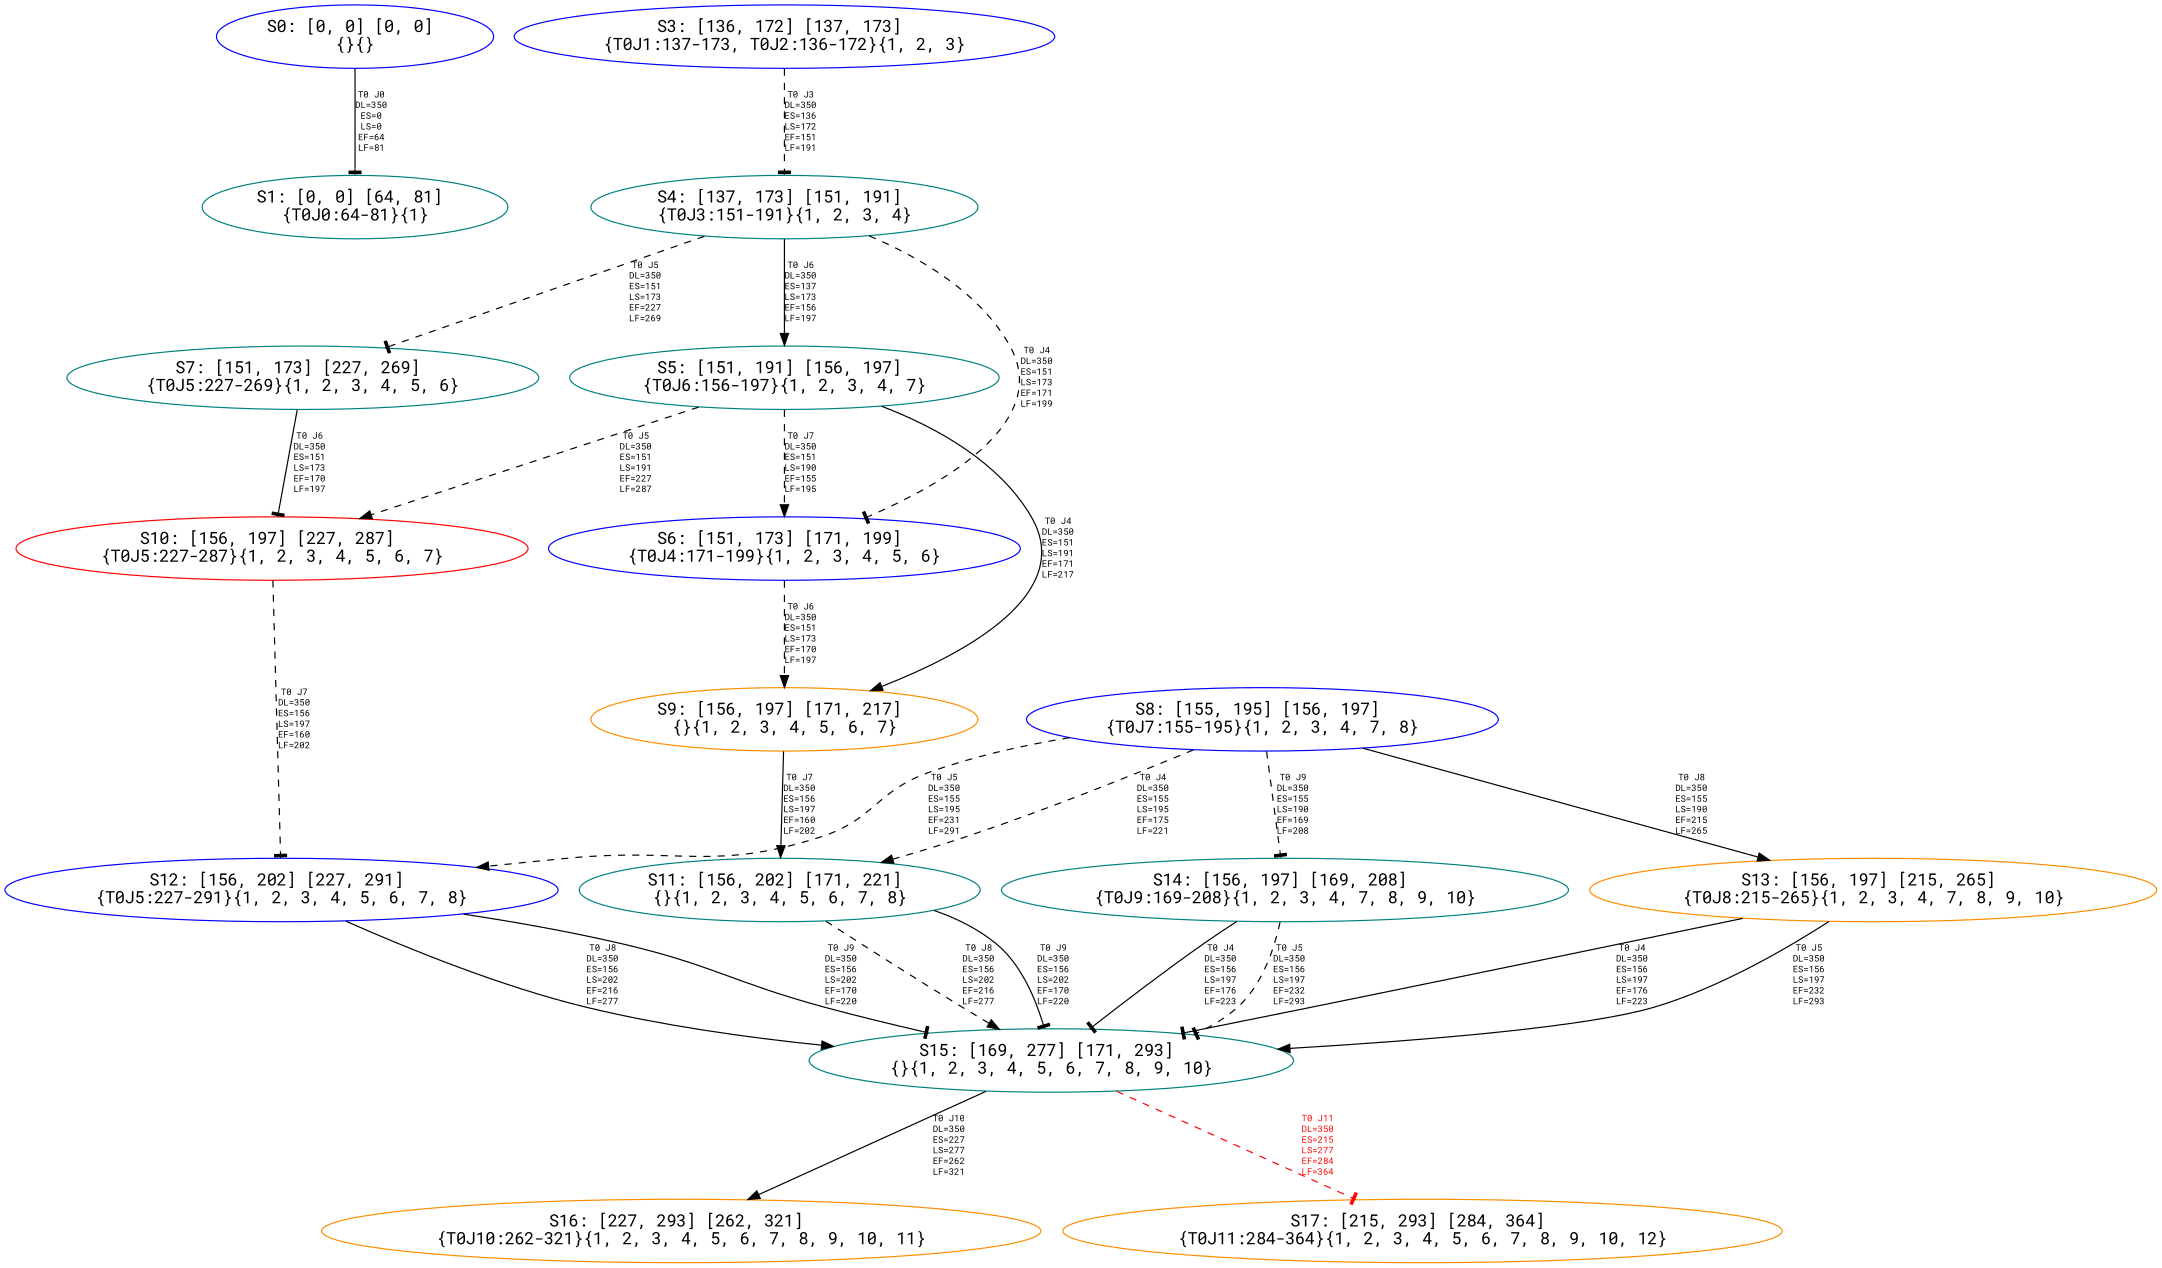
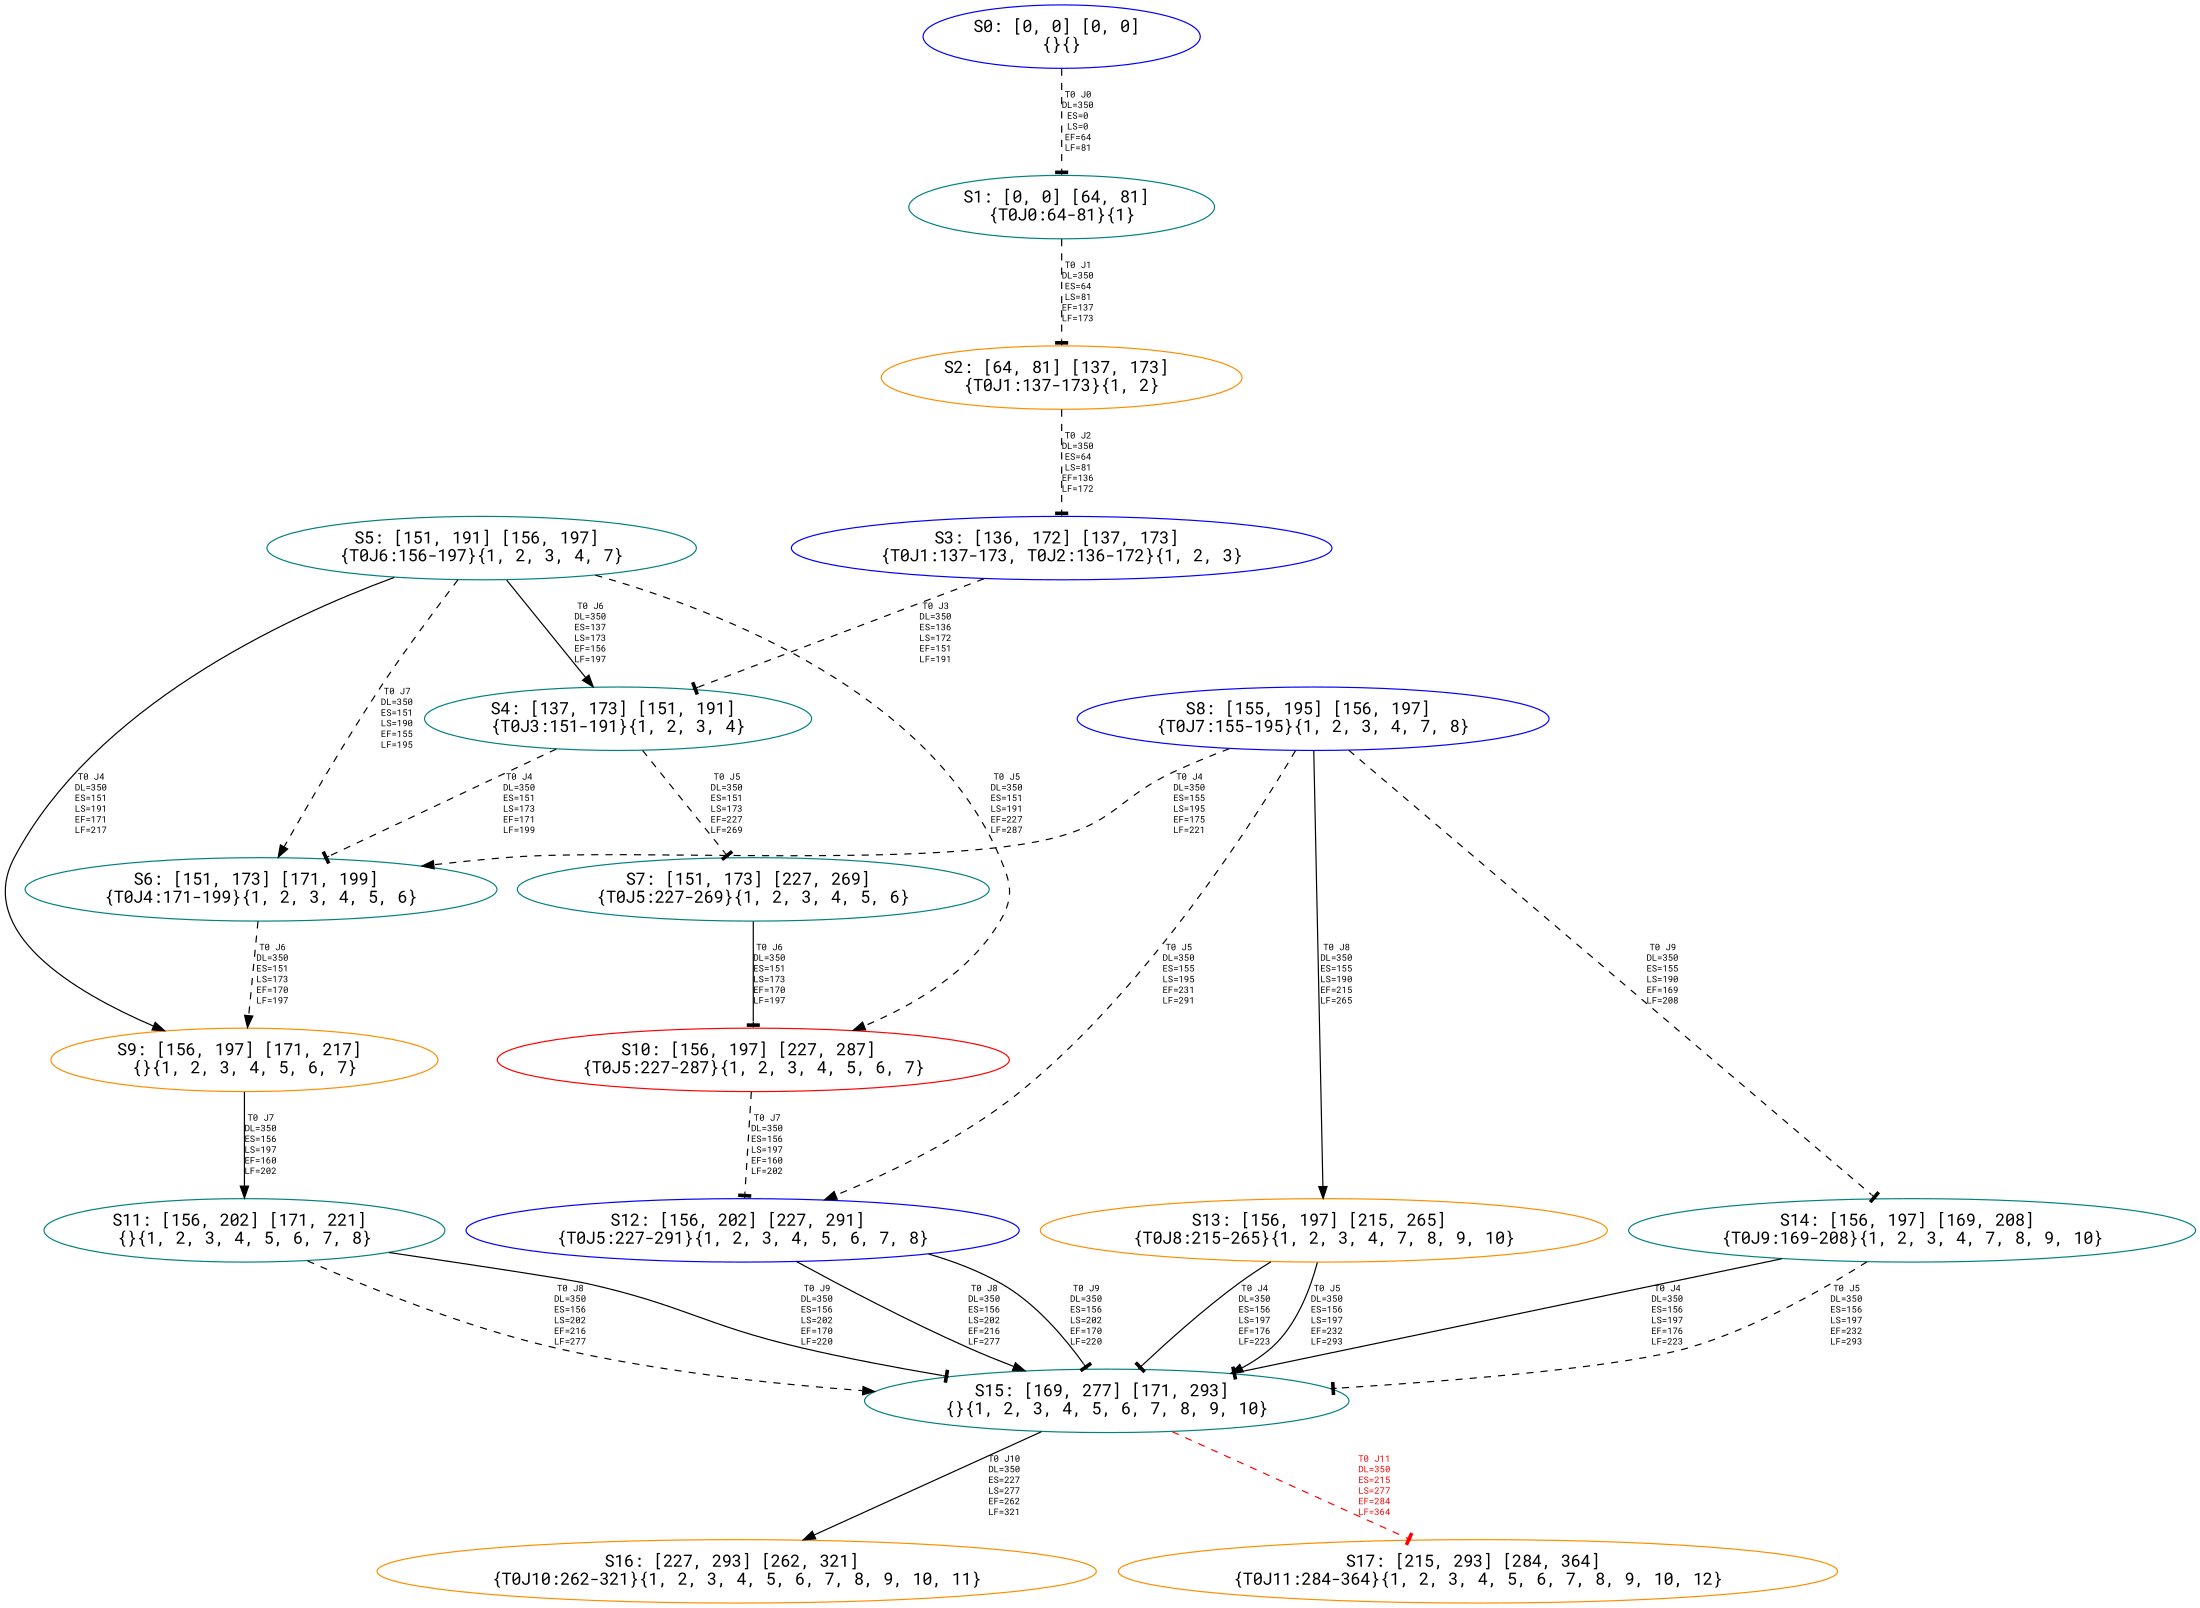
(355, 119) -> (1062, 119)
(784, 286) -> (546, 629)
none -> (1062, 378)
(784, 549) -> (261, 889)
(1045, 809) -> (843, 855)
